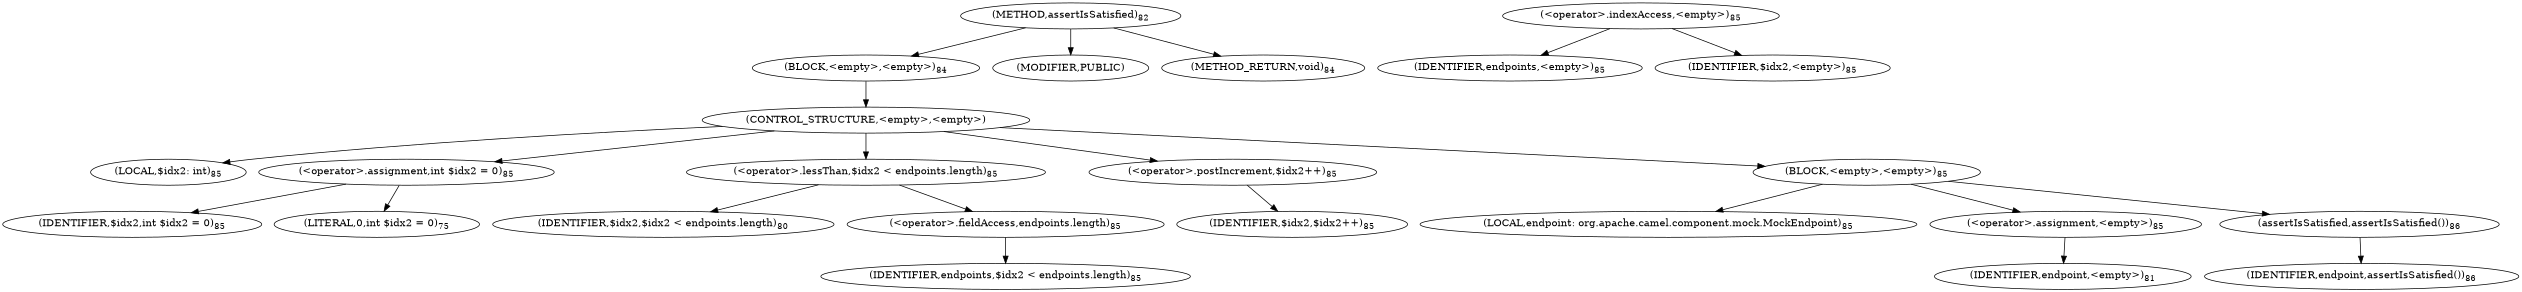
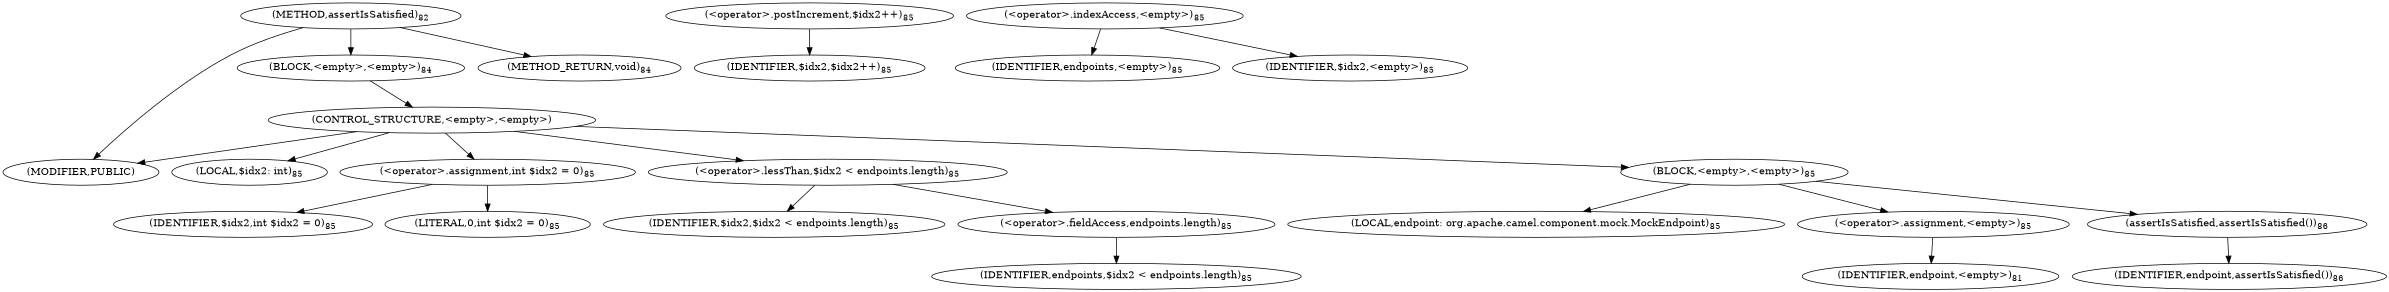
(1047, 146) -> (251, 147)
(444, 223) -> (555, 223)
(783, 223) -> (894, 223)
